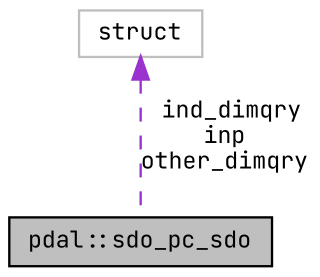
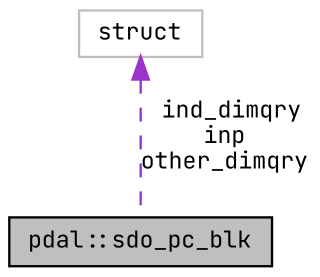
(141, 242) -> (141, 242)
